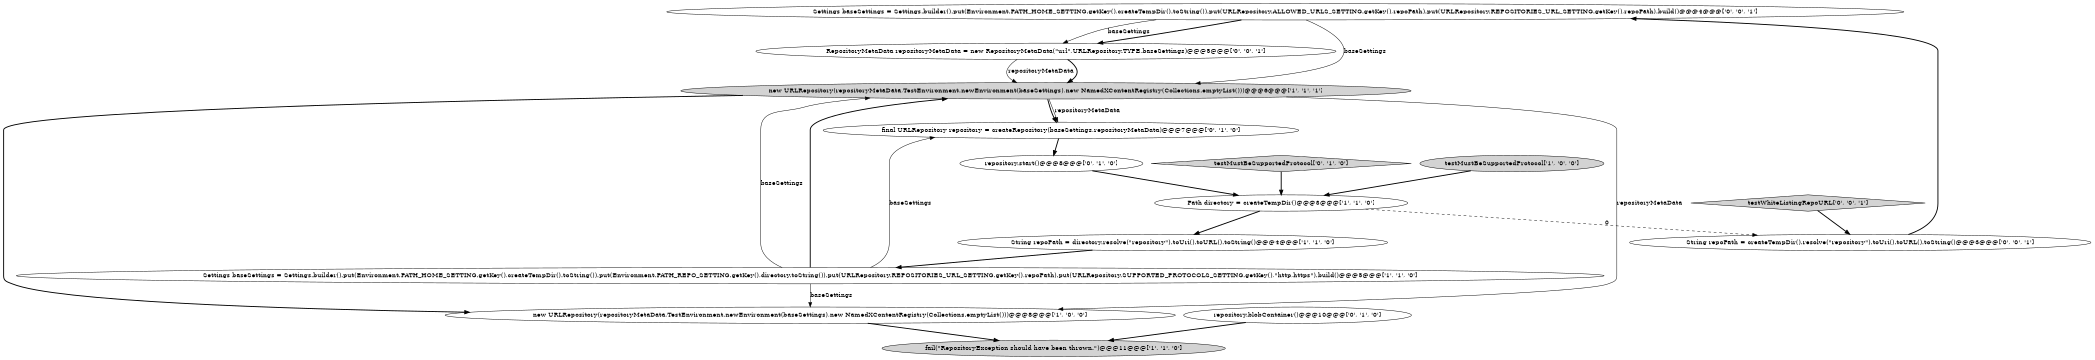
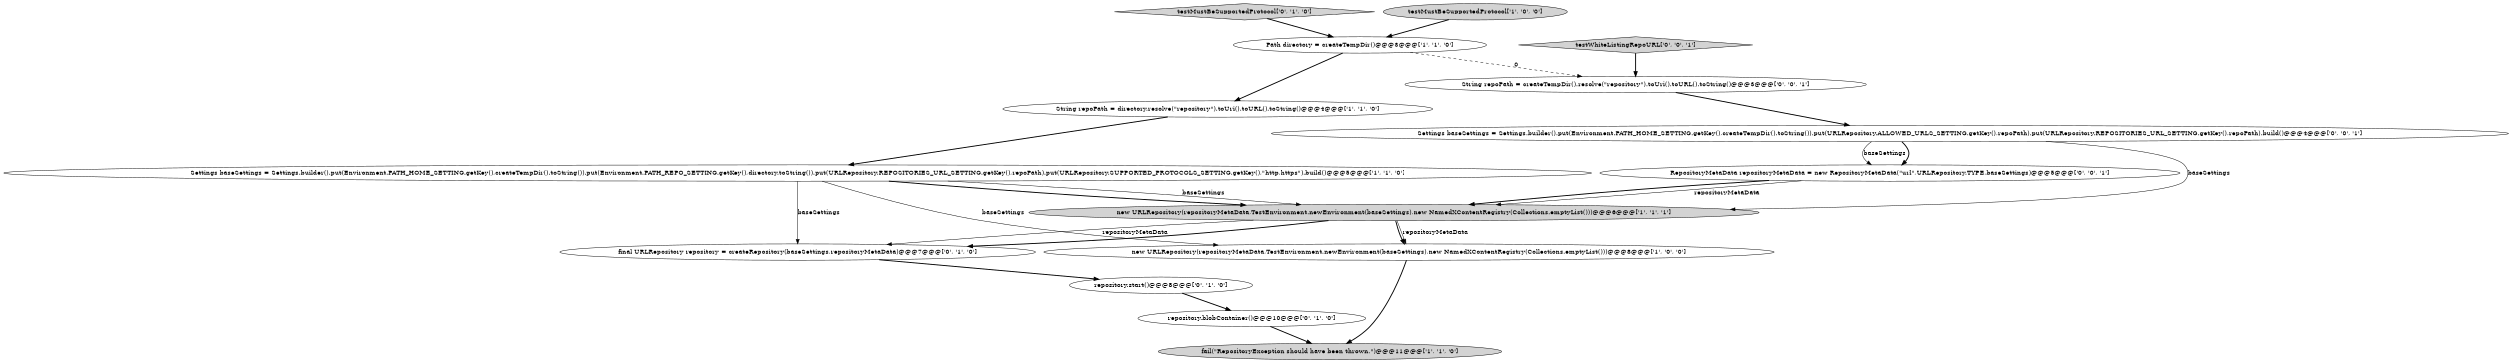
(1163, 183) -> (1204, 301)
